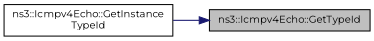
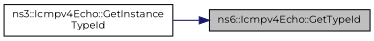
(290, 20) -> (290, 20)
